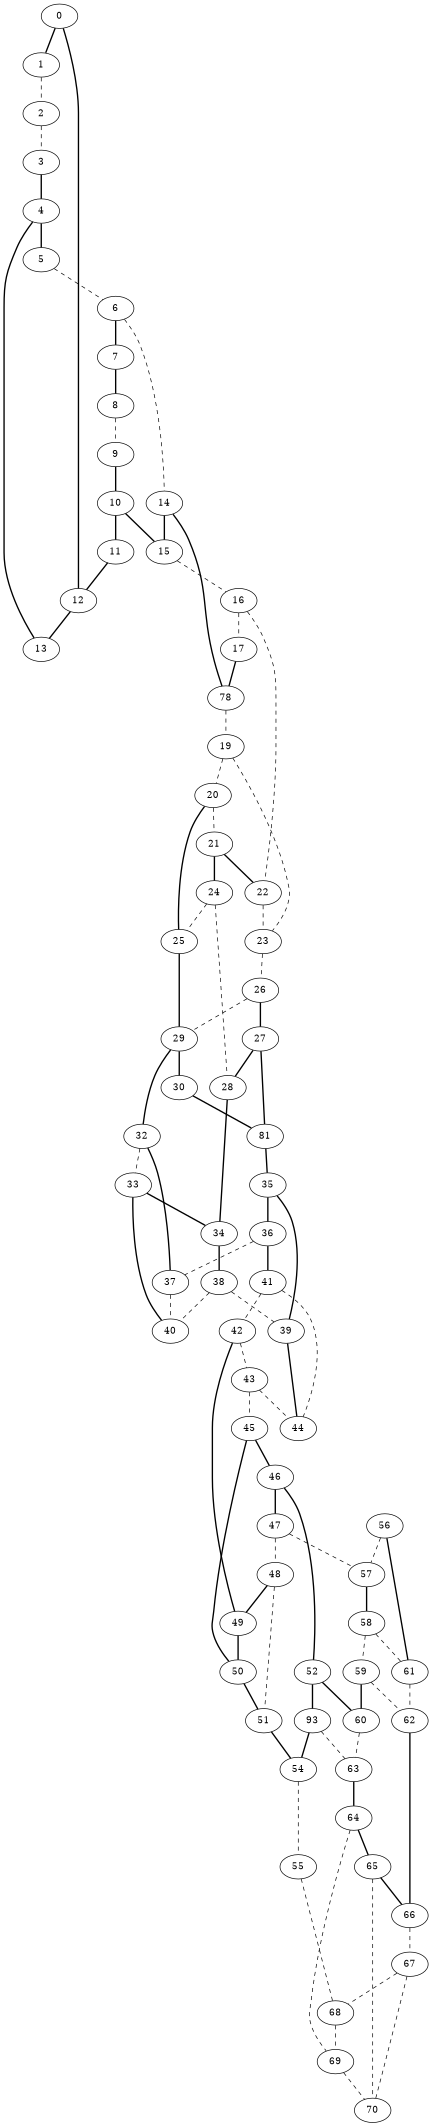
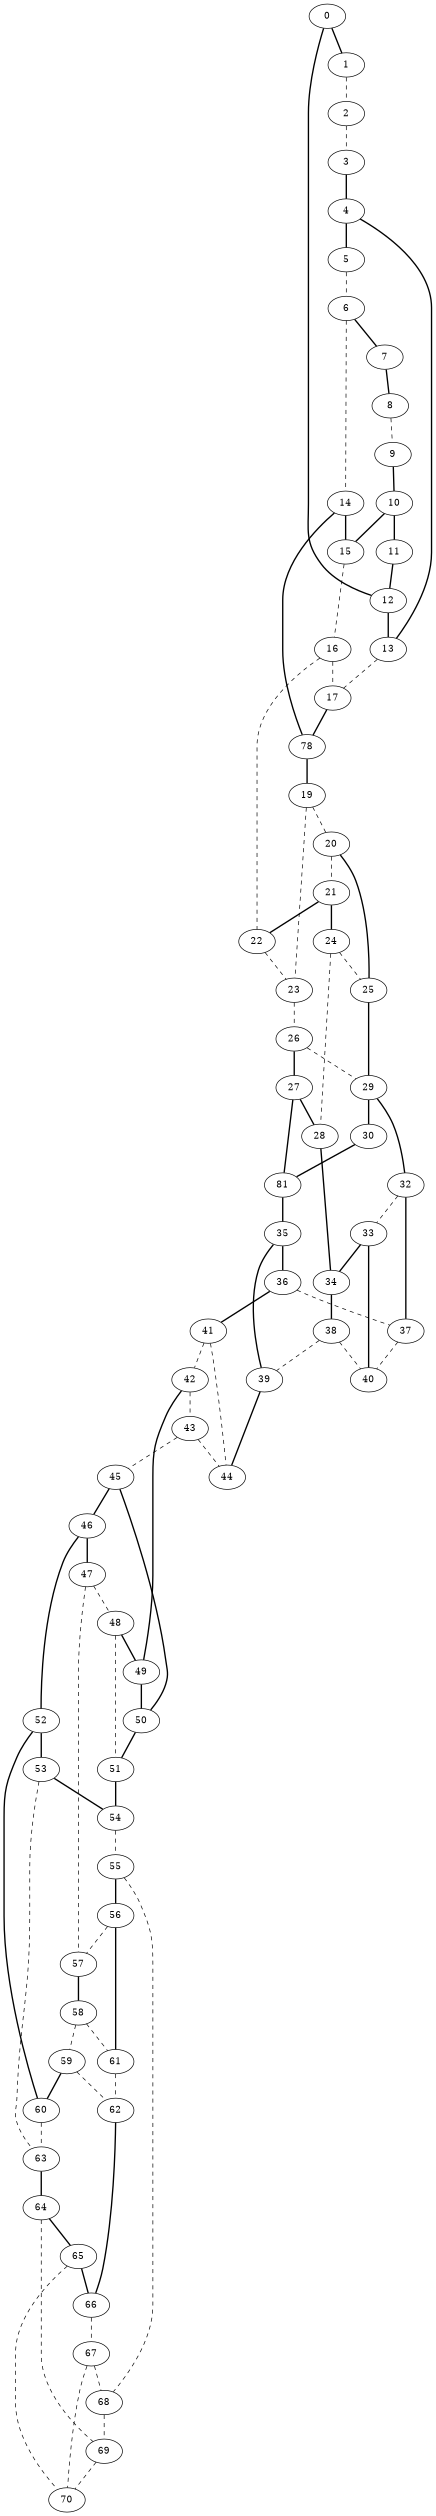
none -> (360, 674)
(226, 722) -> (307, 771)
(312, 1721) -> (41, 1769)
none -> (116, 1891)
